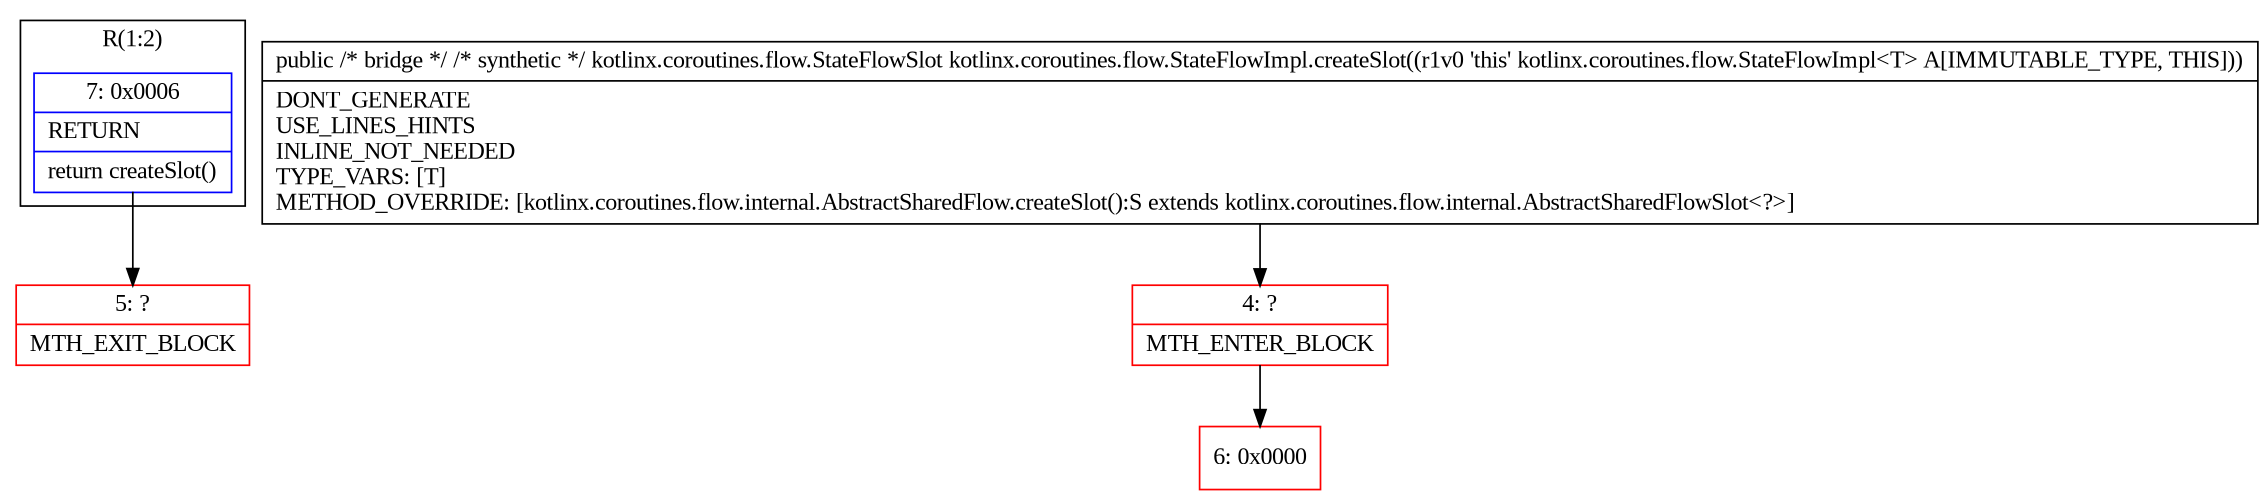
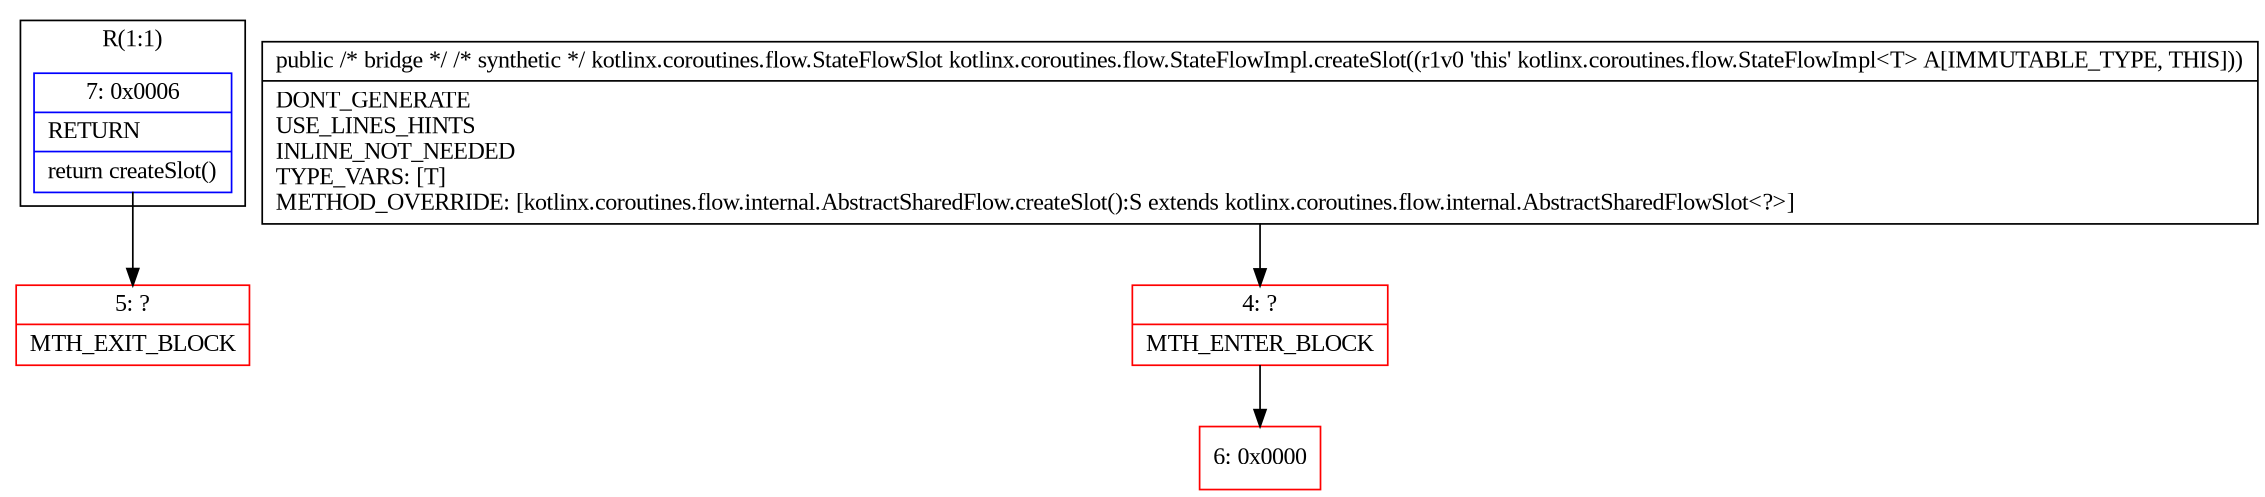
(133, 40) -> (133, 40)
